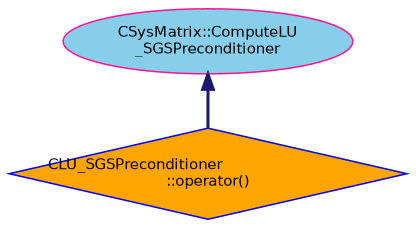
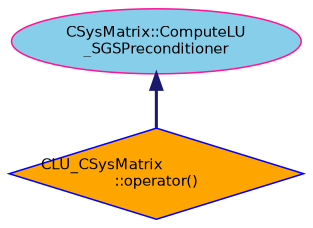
(208, 174) -> (156, 174)
